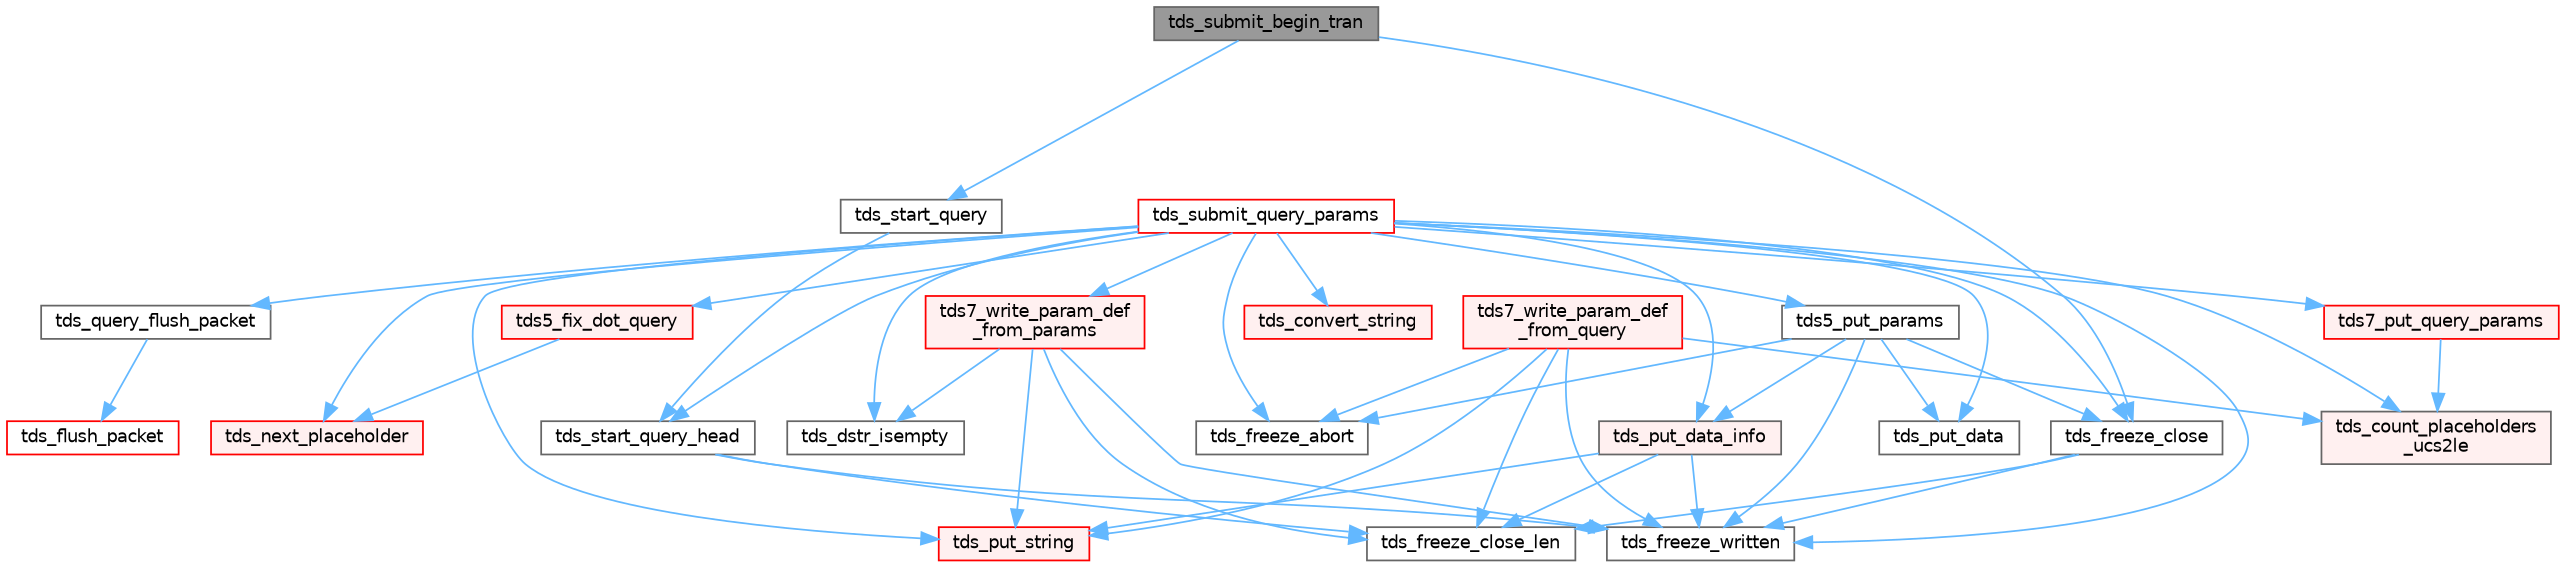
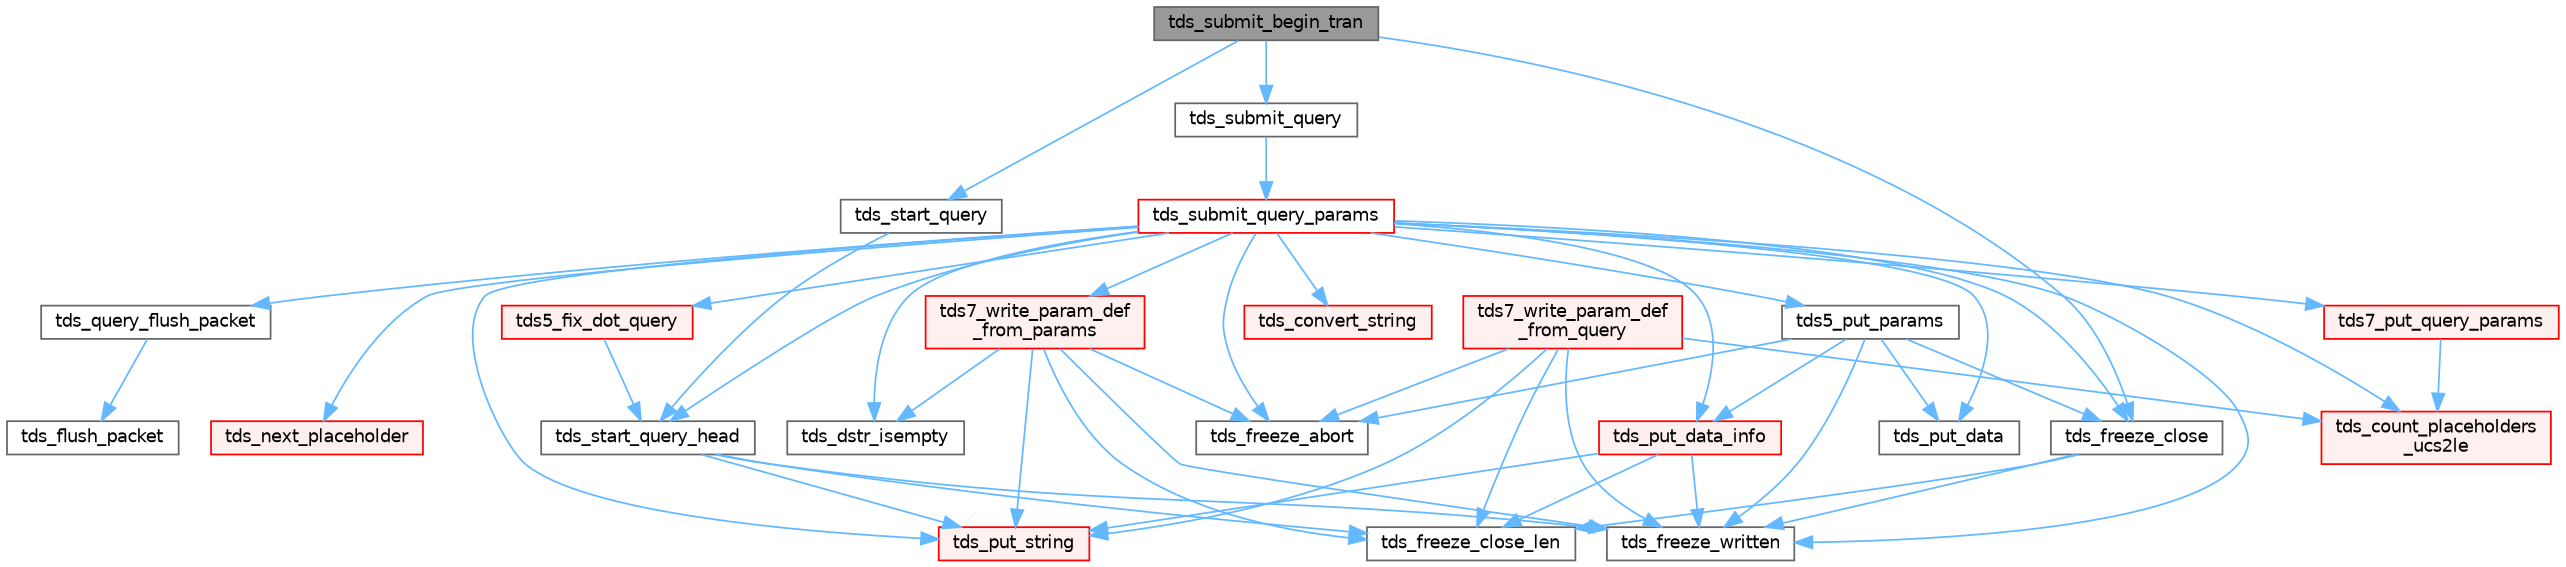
none -> (1266, 120)
(465, 377) -> (619, 372)
none -> (1161, 381)
(93, 438) -> (93, 438)
(1690, 438) -> (1690, 438)
(2436, 438) -> (2436, 438)
none -> (822, 488)
